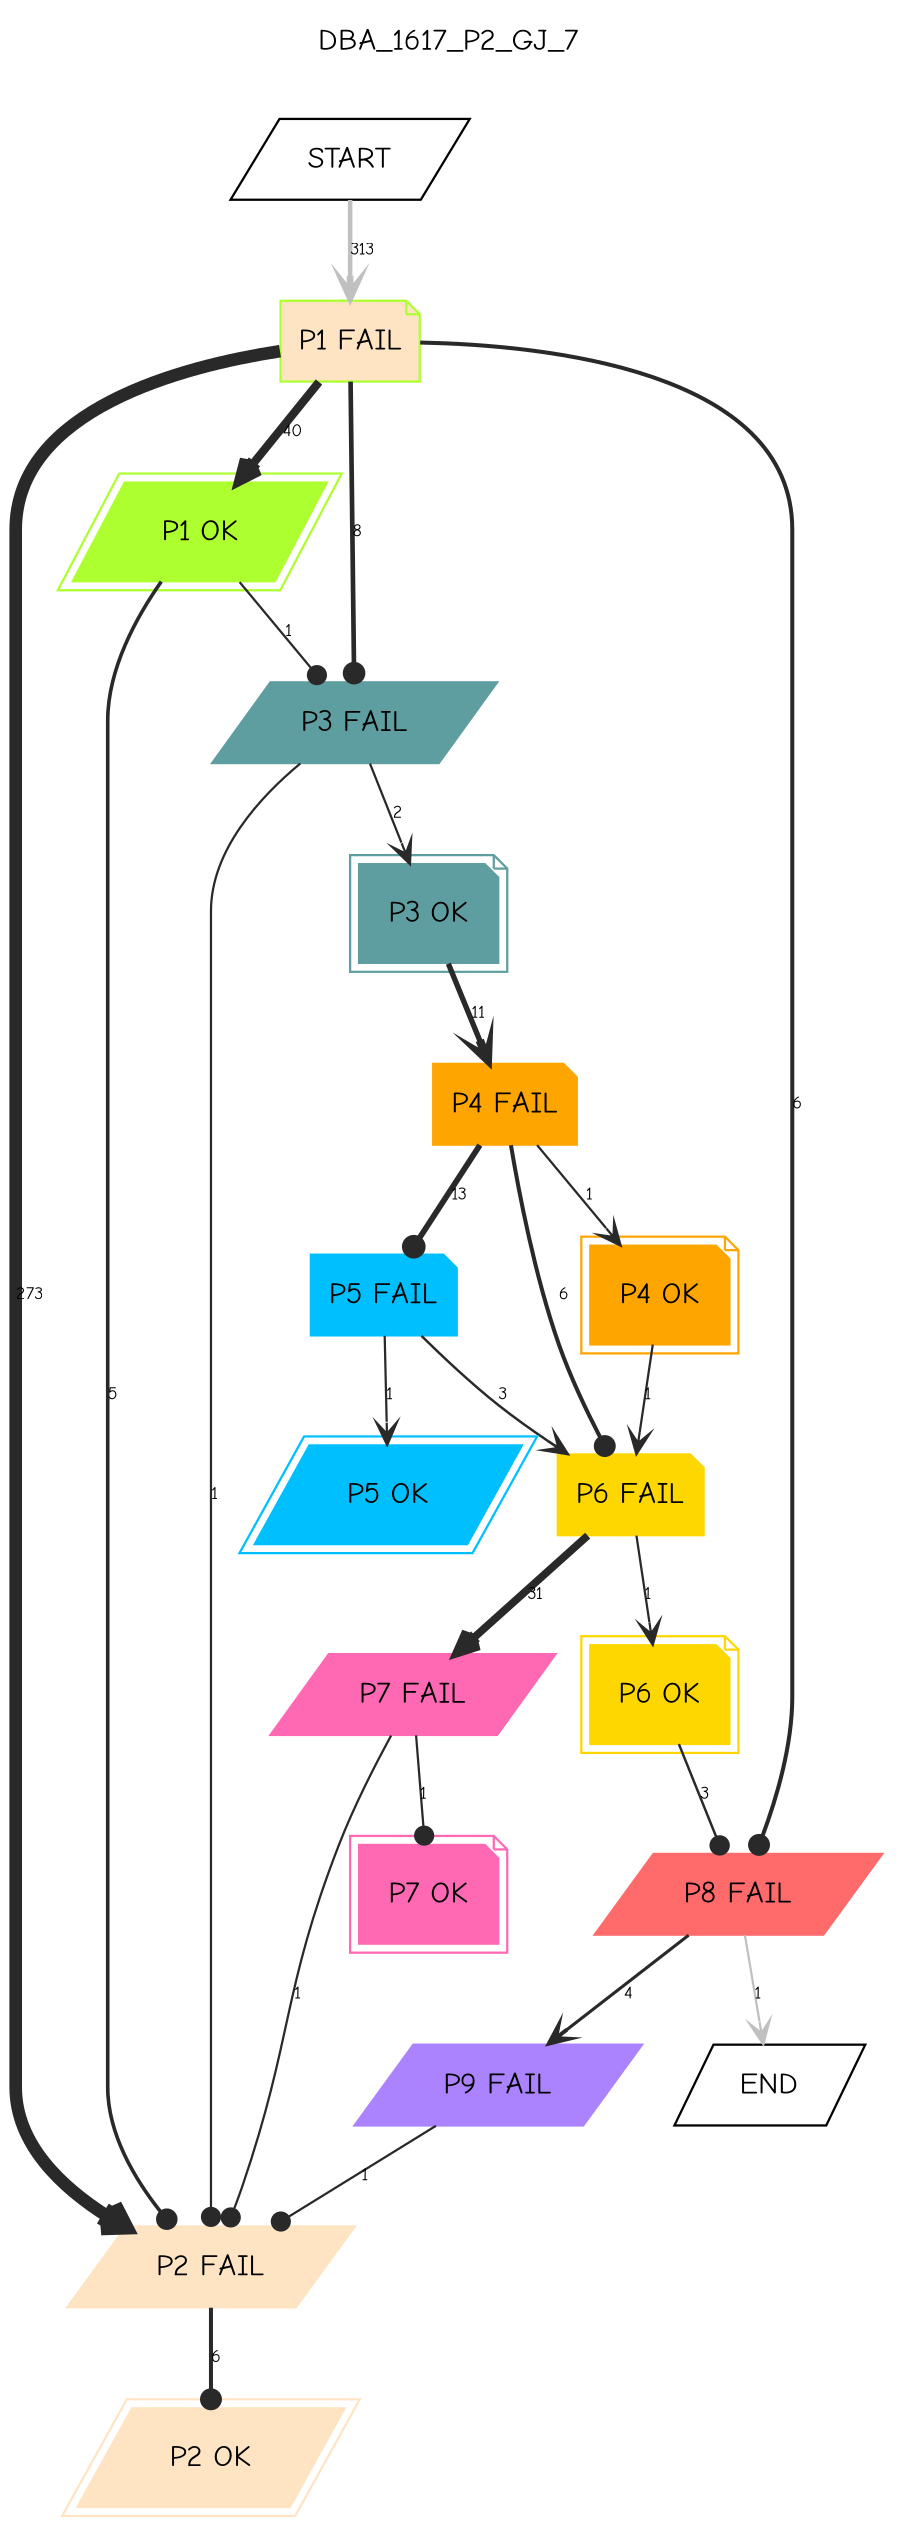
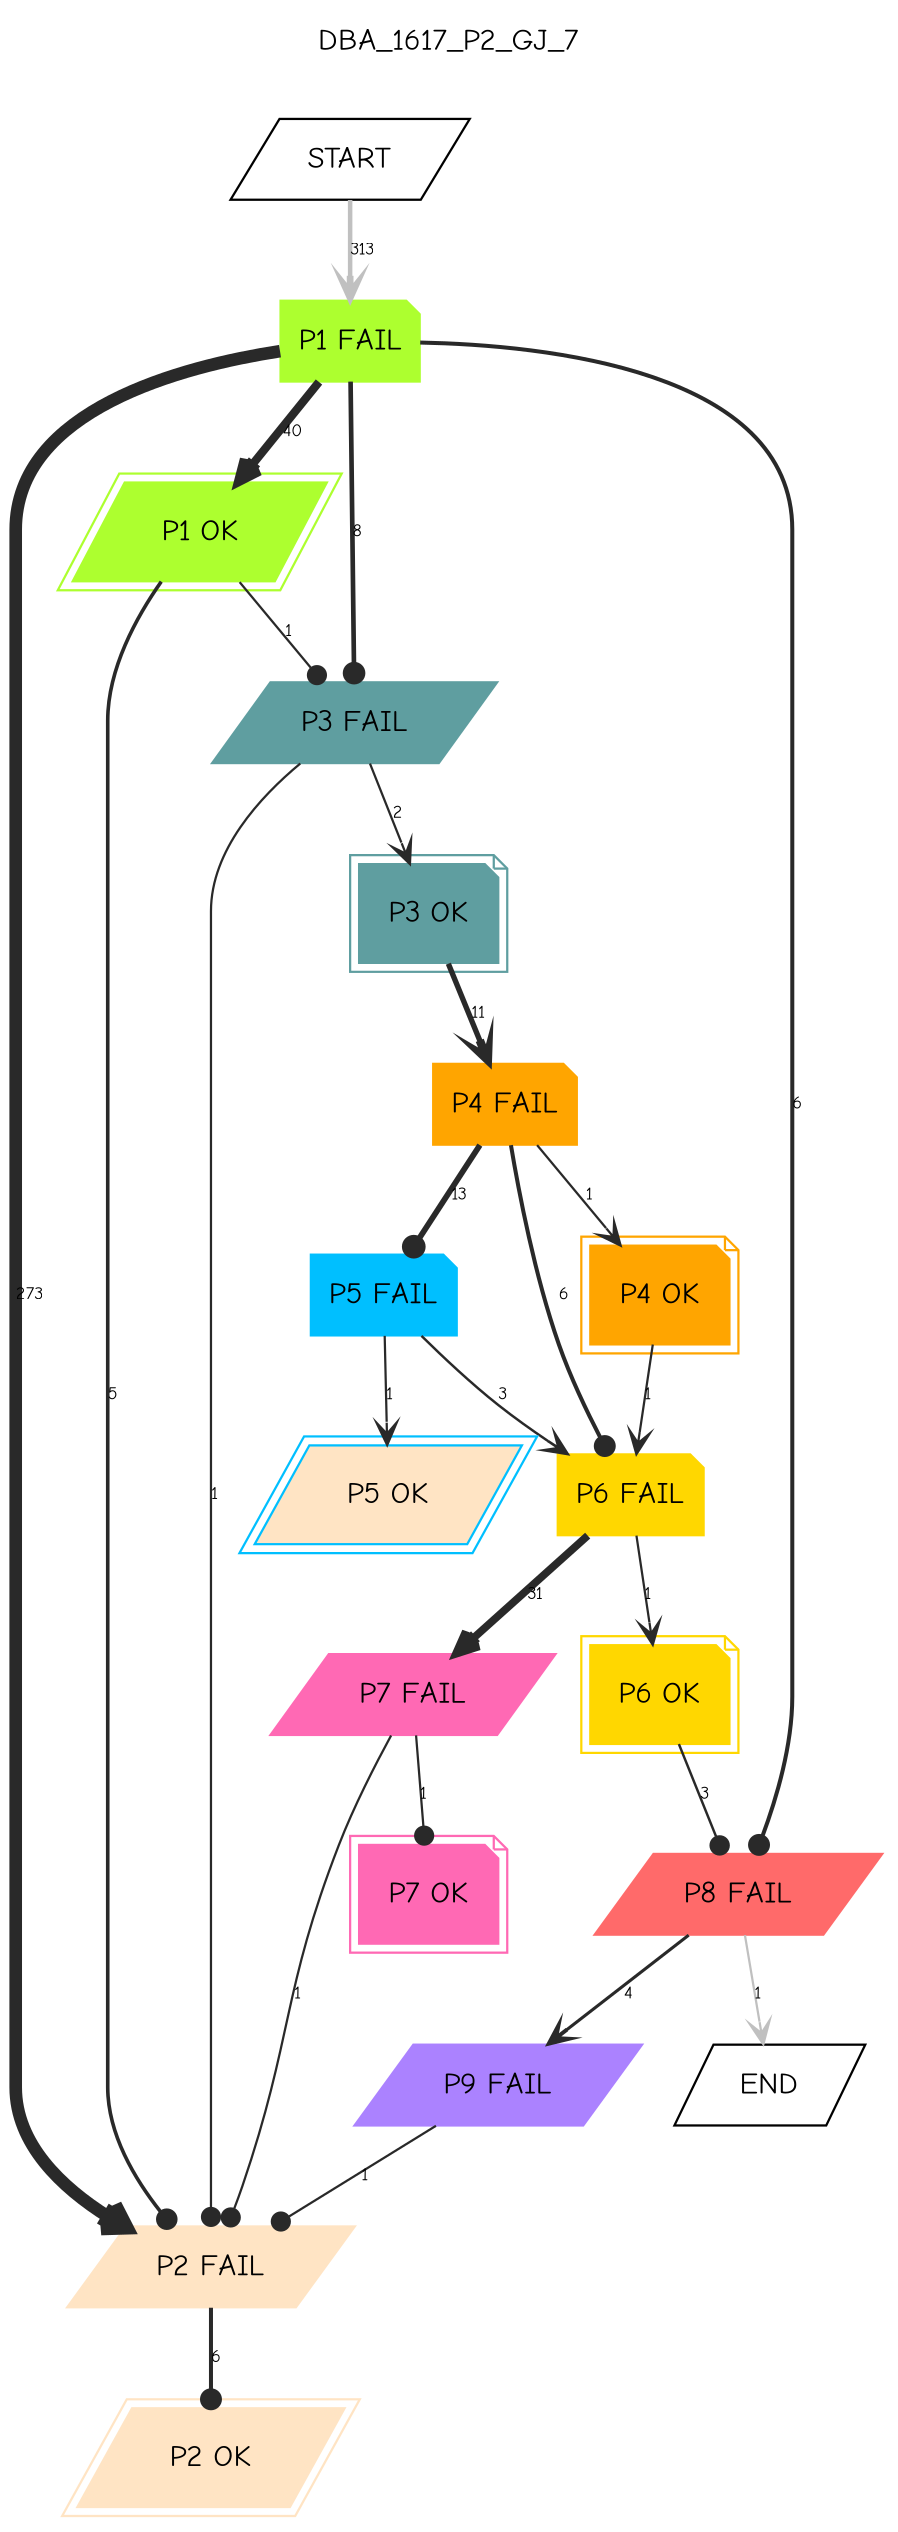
(350, 341) -> (350, 341)
(388, 1495) -> (388, 1495)
